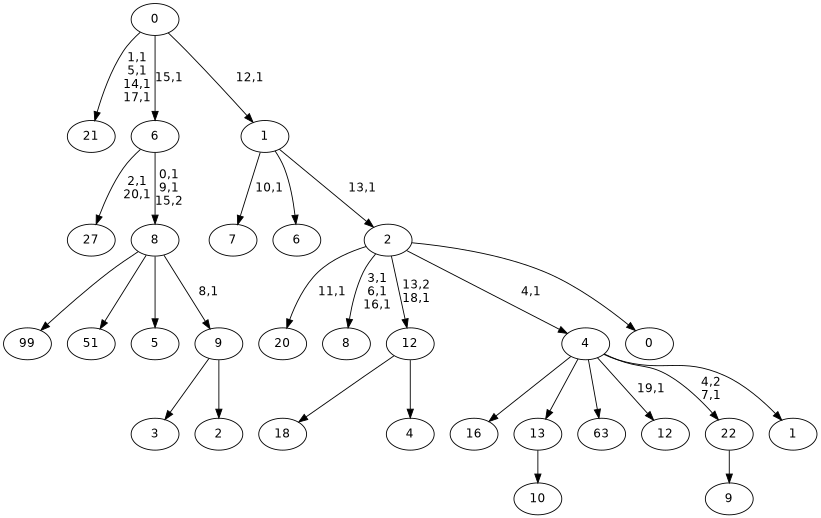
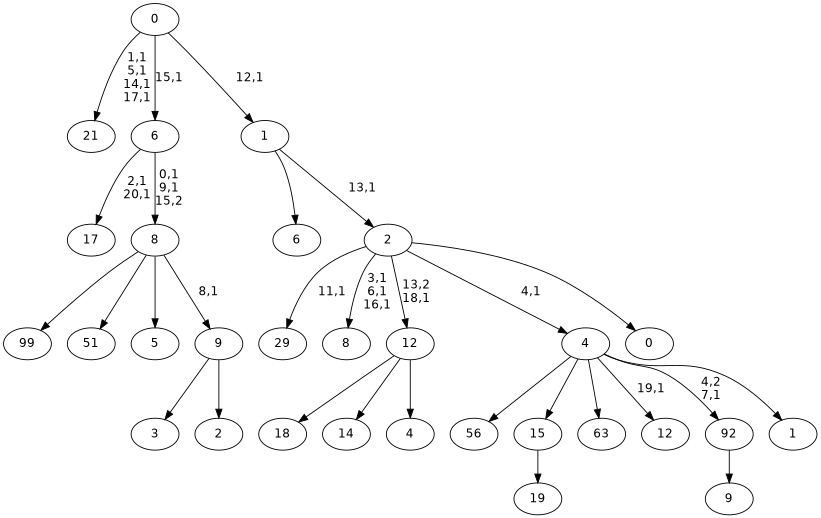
(91, 240) -> (91, 240)
(233, 240) -> none
(283, 344) -> (283, 344)
none -> (346, 434)
(474, 434) -> (474, 434)
(538, 434) -> (538, 434)
(729, 434) -> (729, 434)
(538, 499) -> (538, 499)
